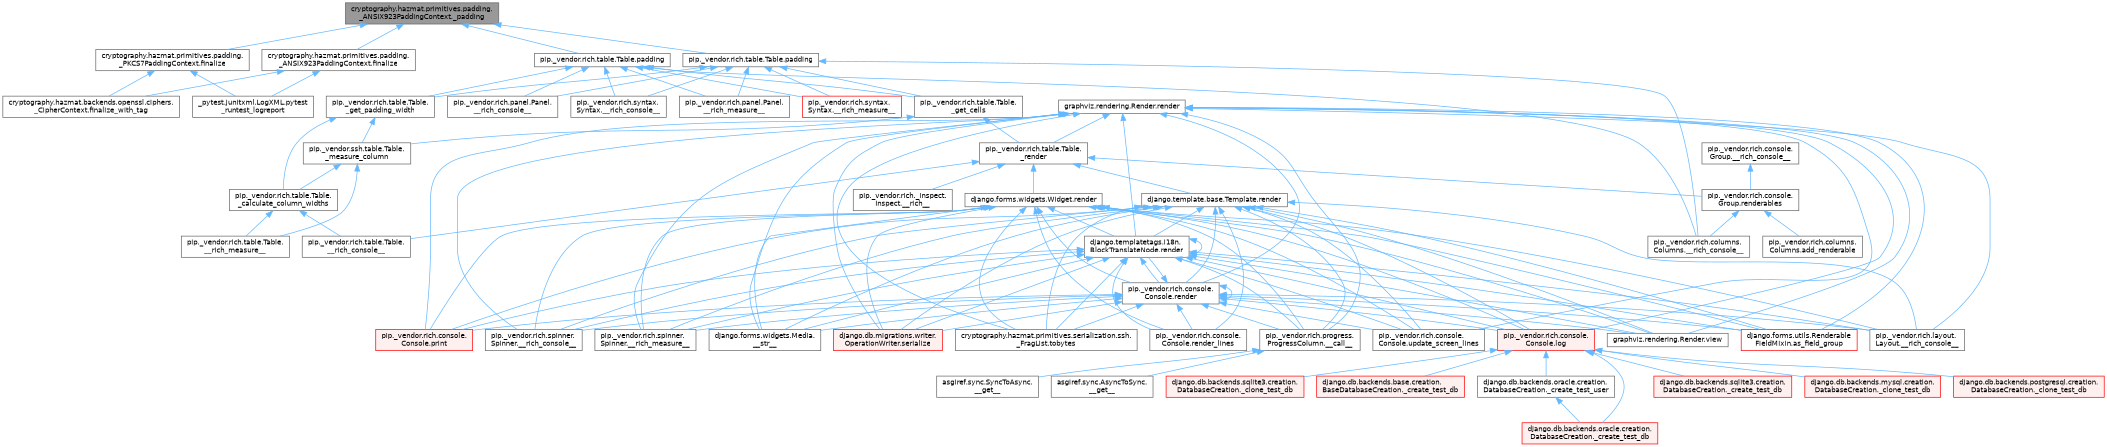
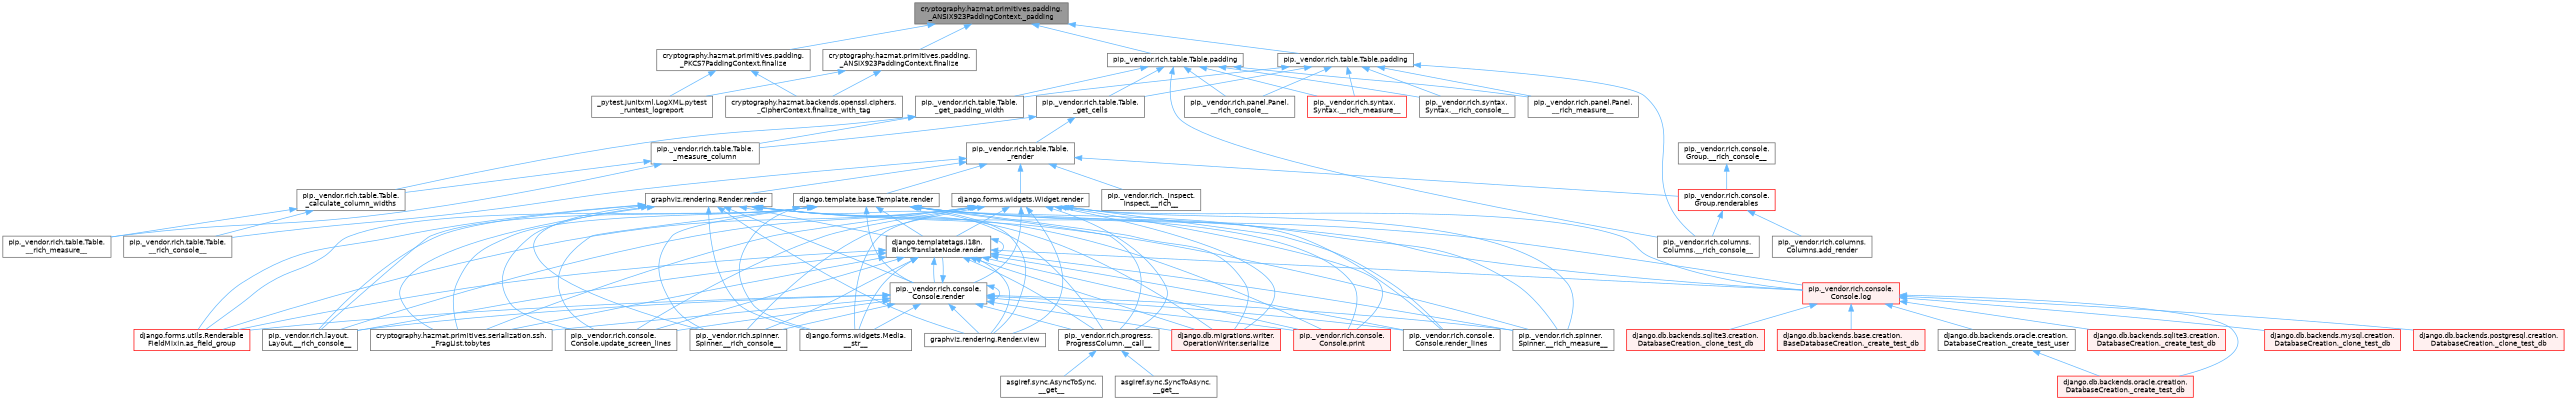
(1078, 130) -> (855, 178)
(357, 153) -> (705, 153)
(1750, 200) -> (1727, 200)
(1813, 247) -> (1822, 247)
(1376, 315) -> none
